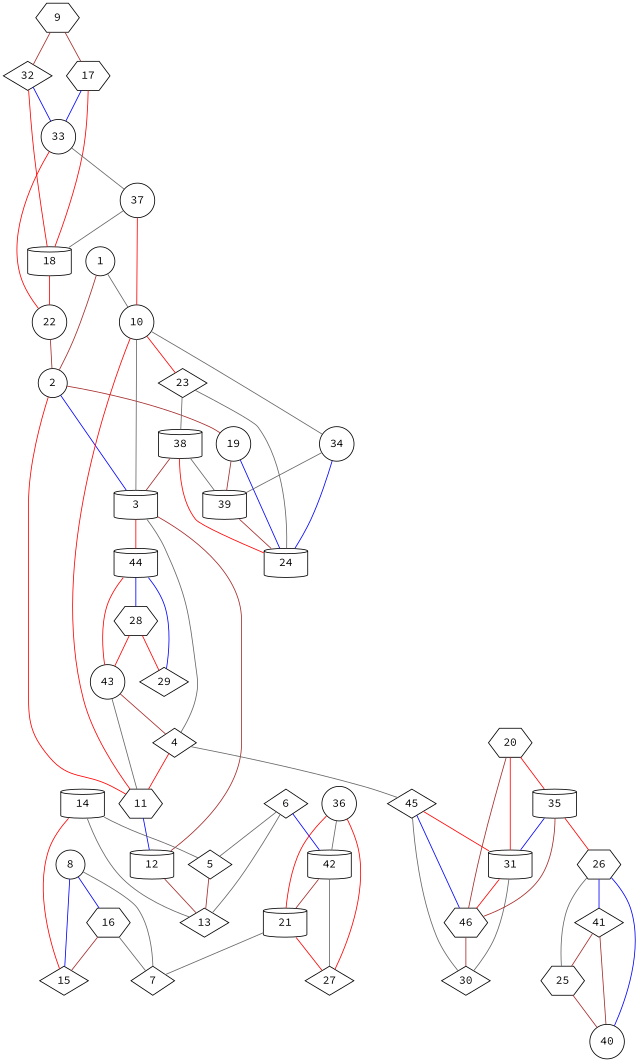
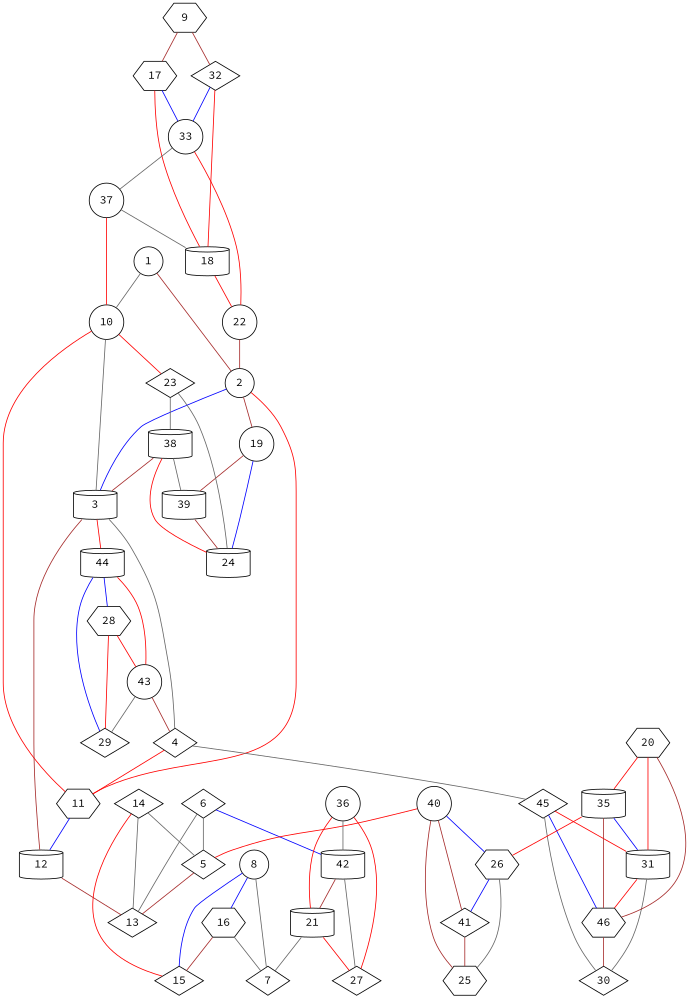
(337, 444) -> none
(124, 744) -> (123, 714)
(83, 804) -> (139, 804)
none -> (315, 831)
